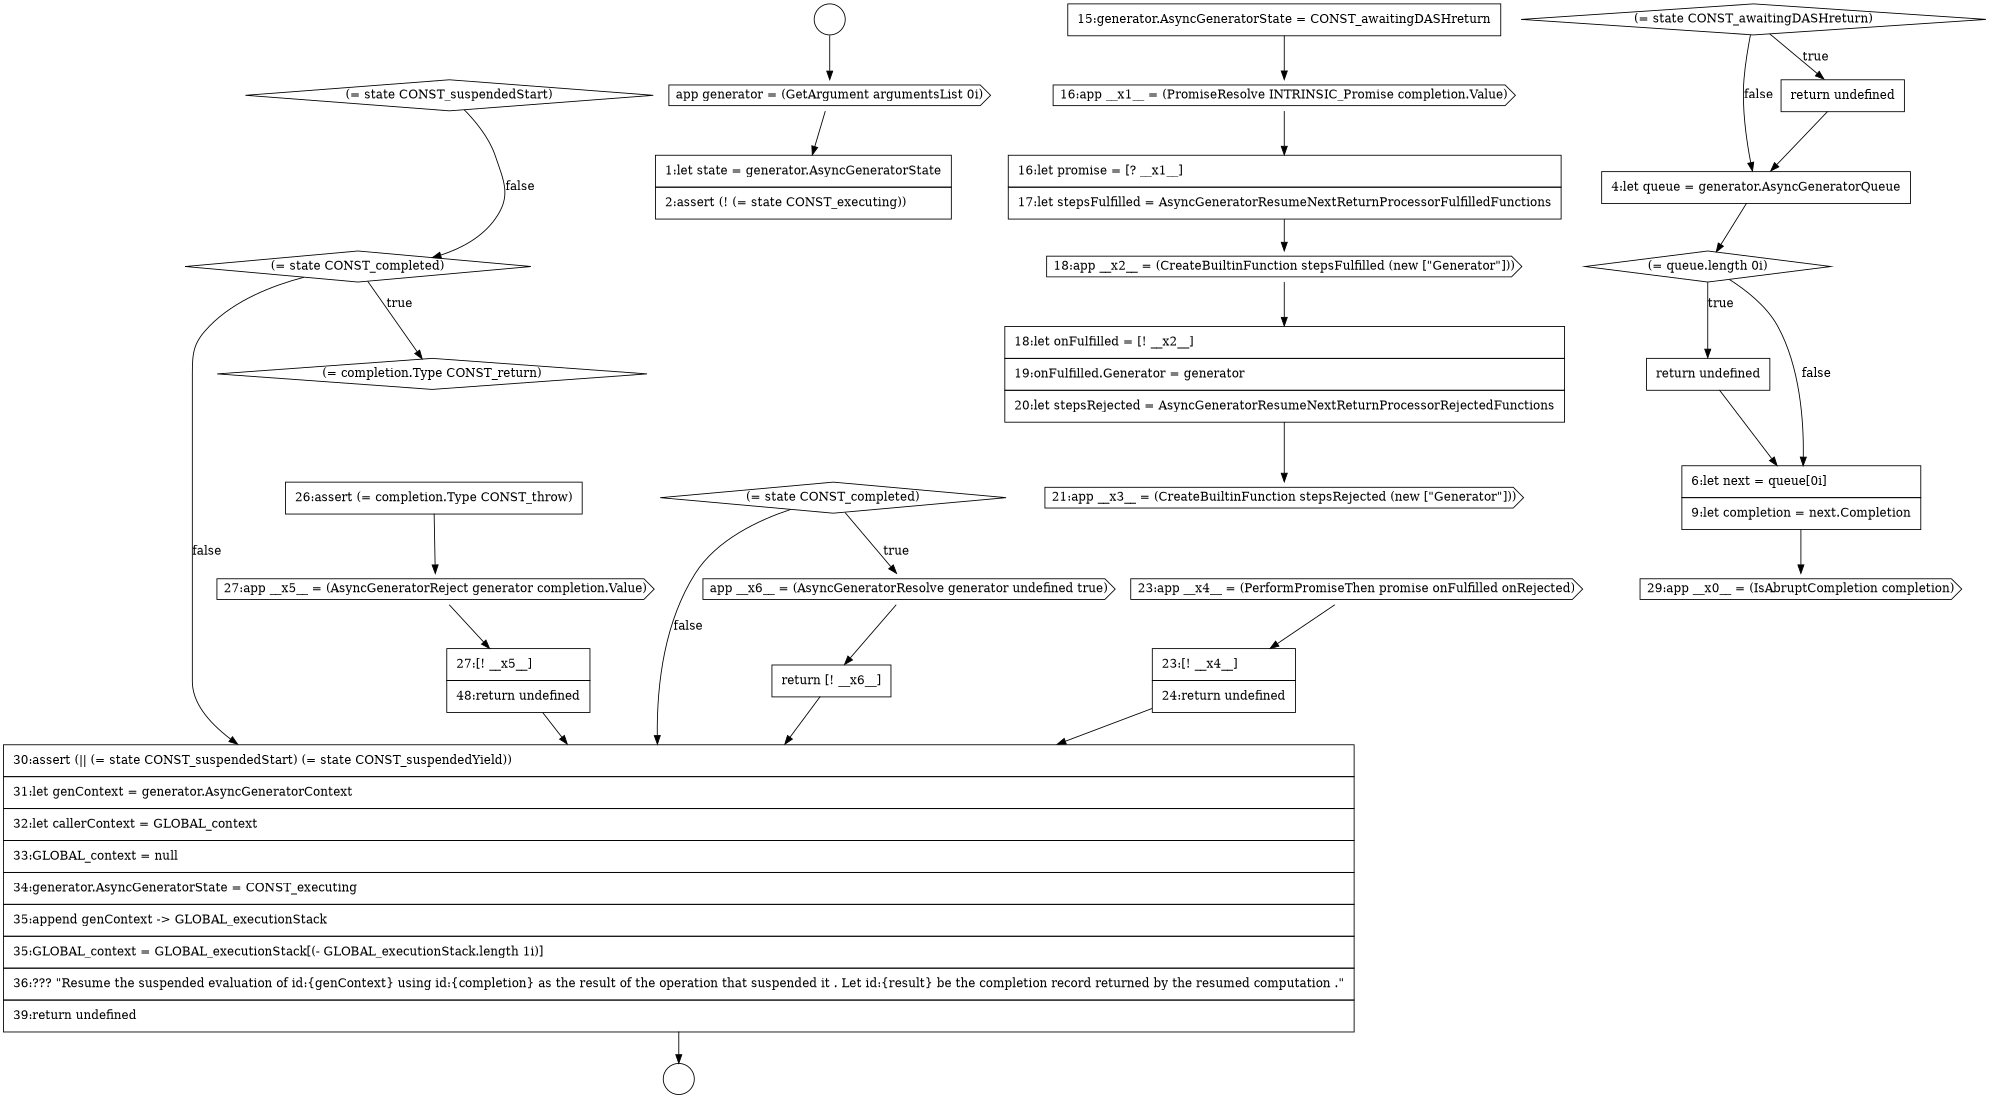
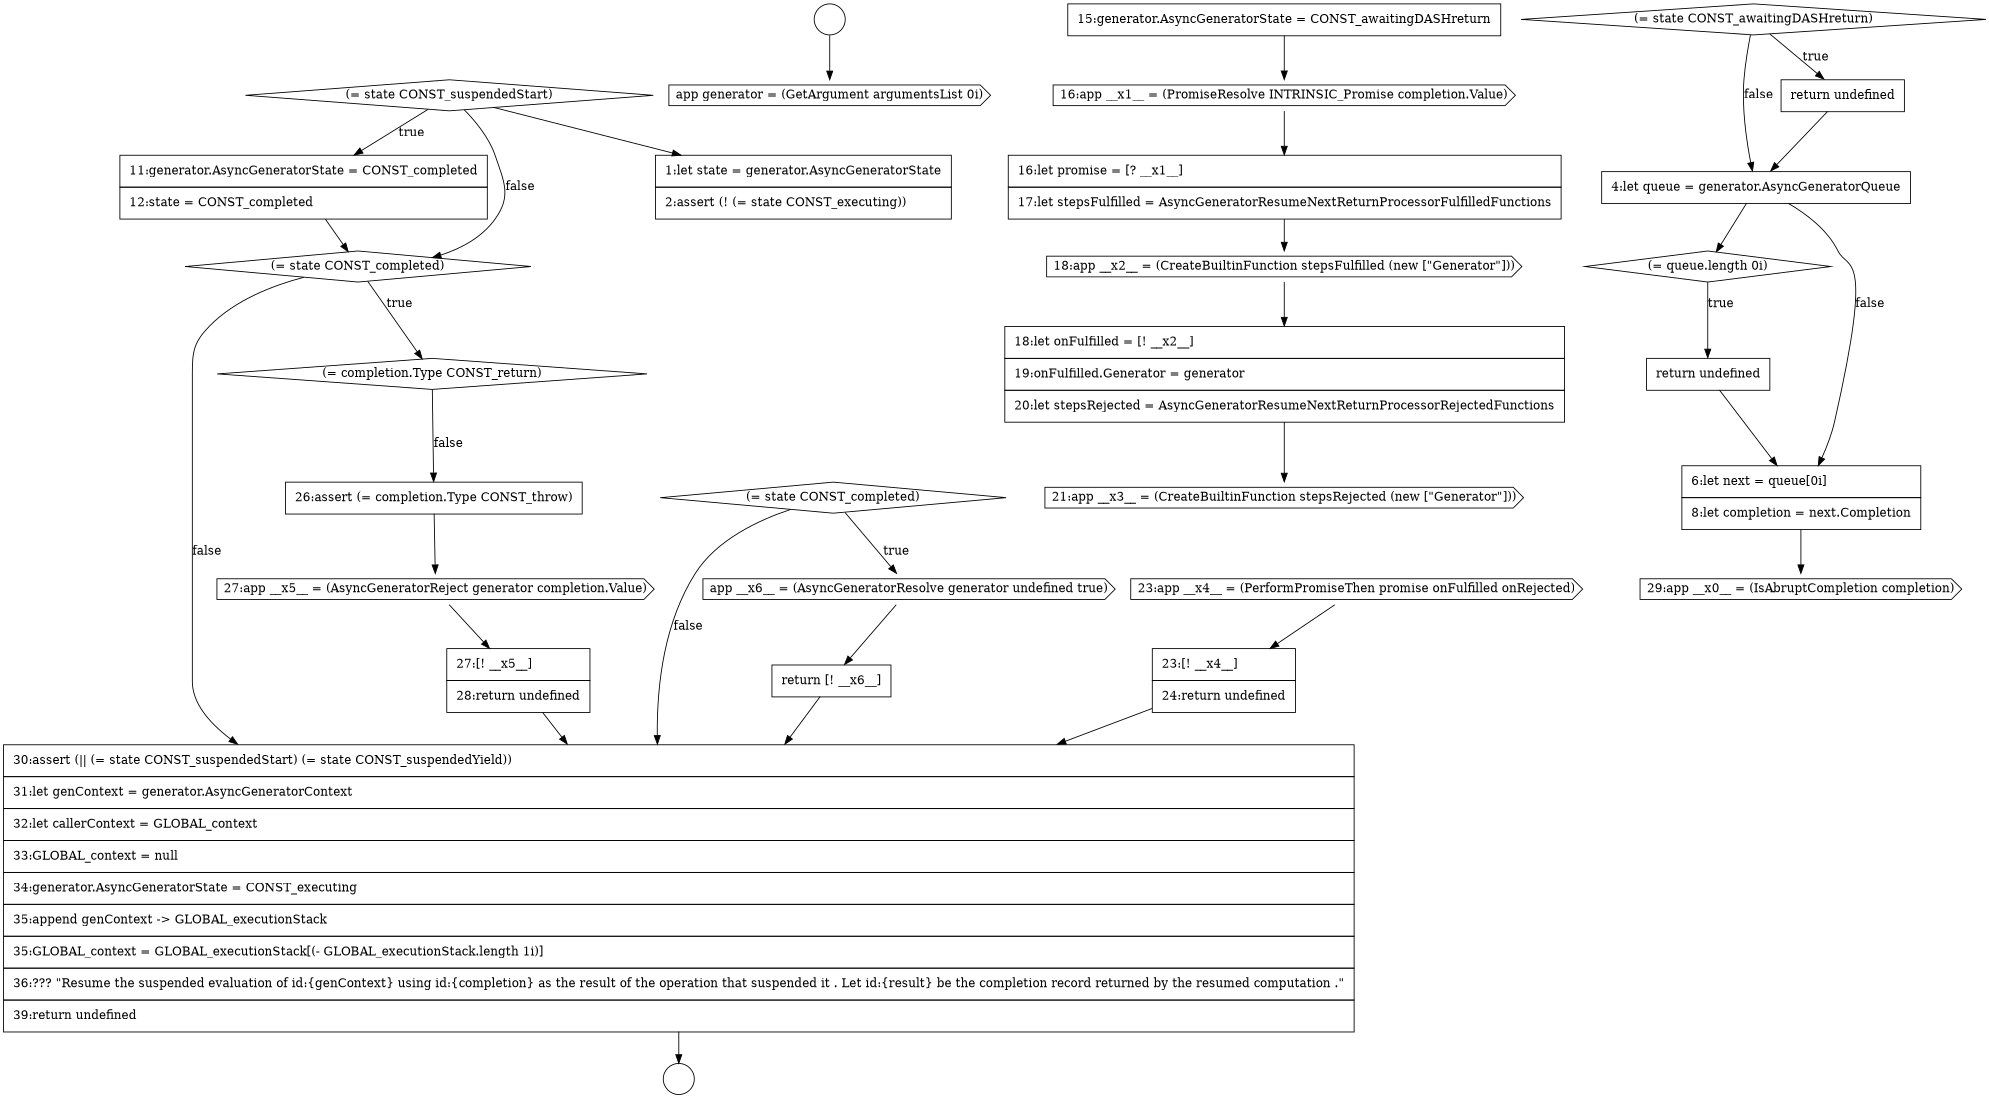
(820, 129) -> (583, 130)
none -> (304, 187)
(1791, 357) -> (1854, 319)
none -> (433, 431)
(1801, 513) -> (1801, 513)
(518, 696) -> (518, 696)
